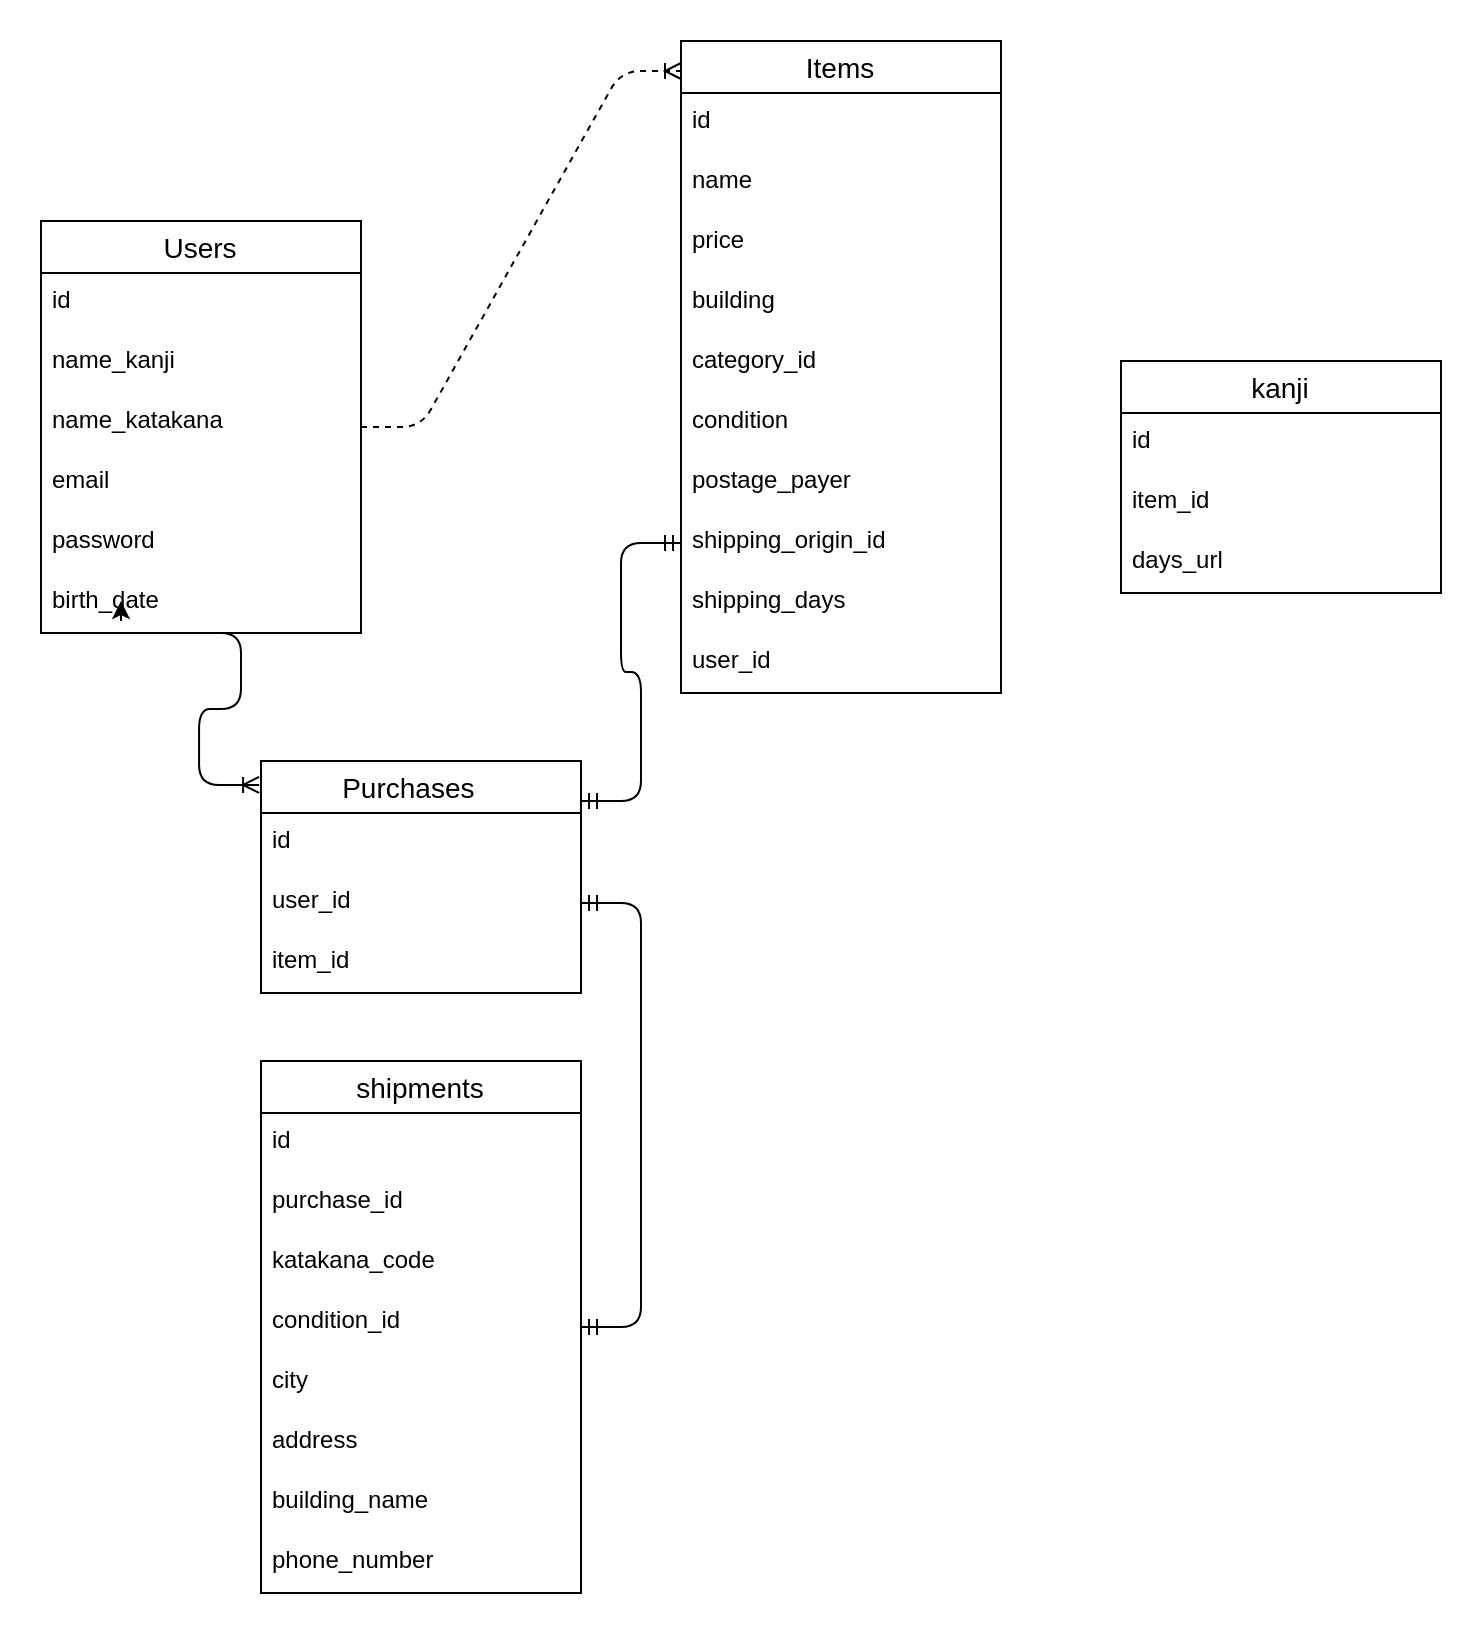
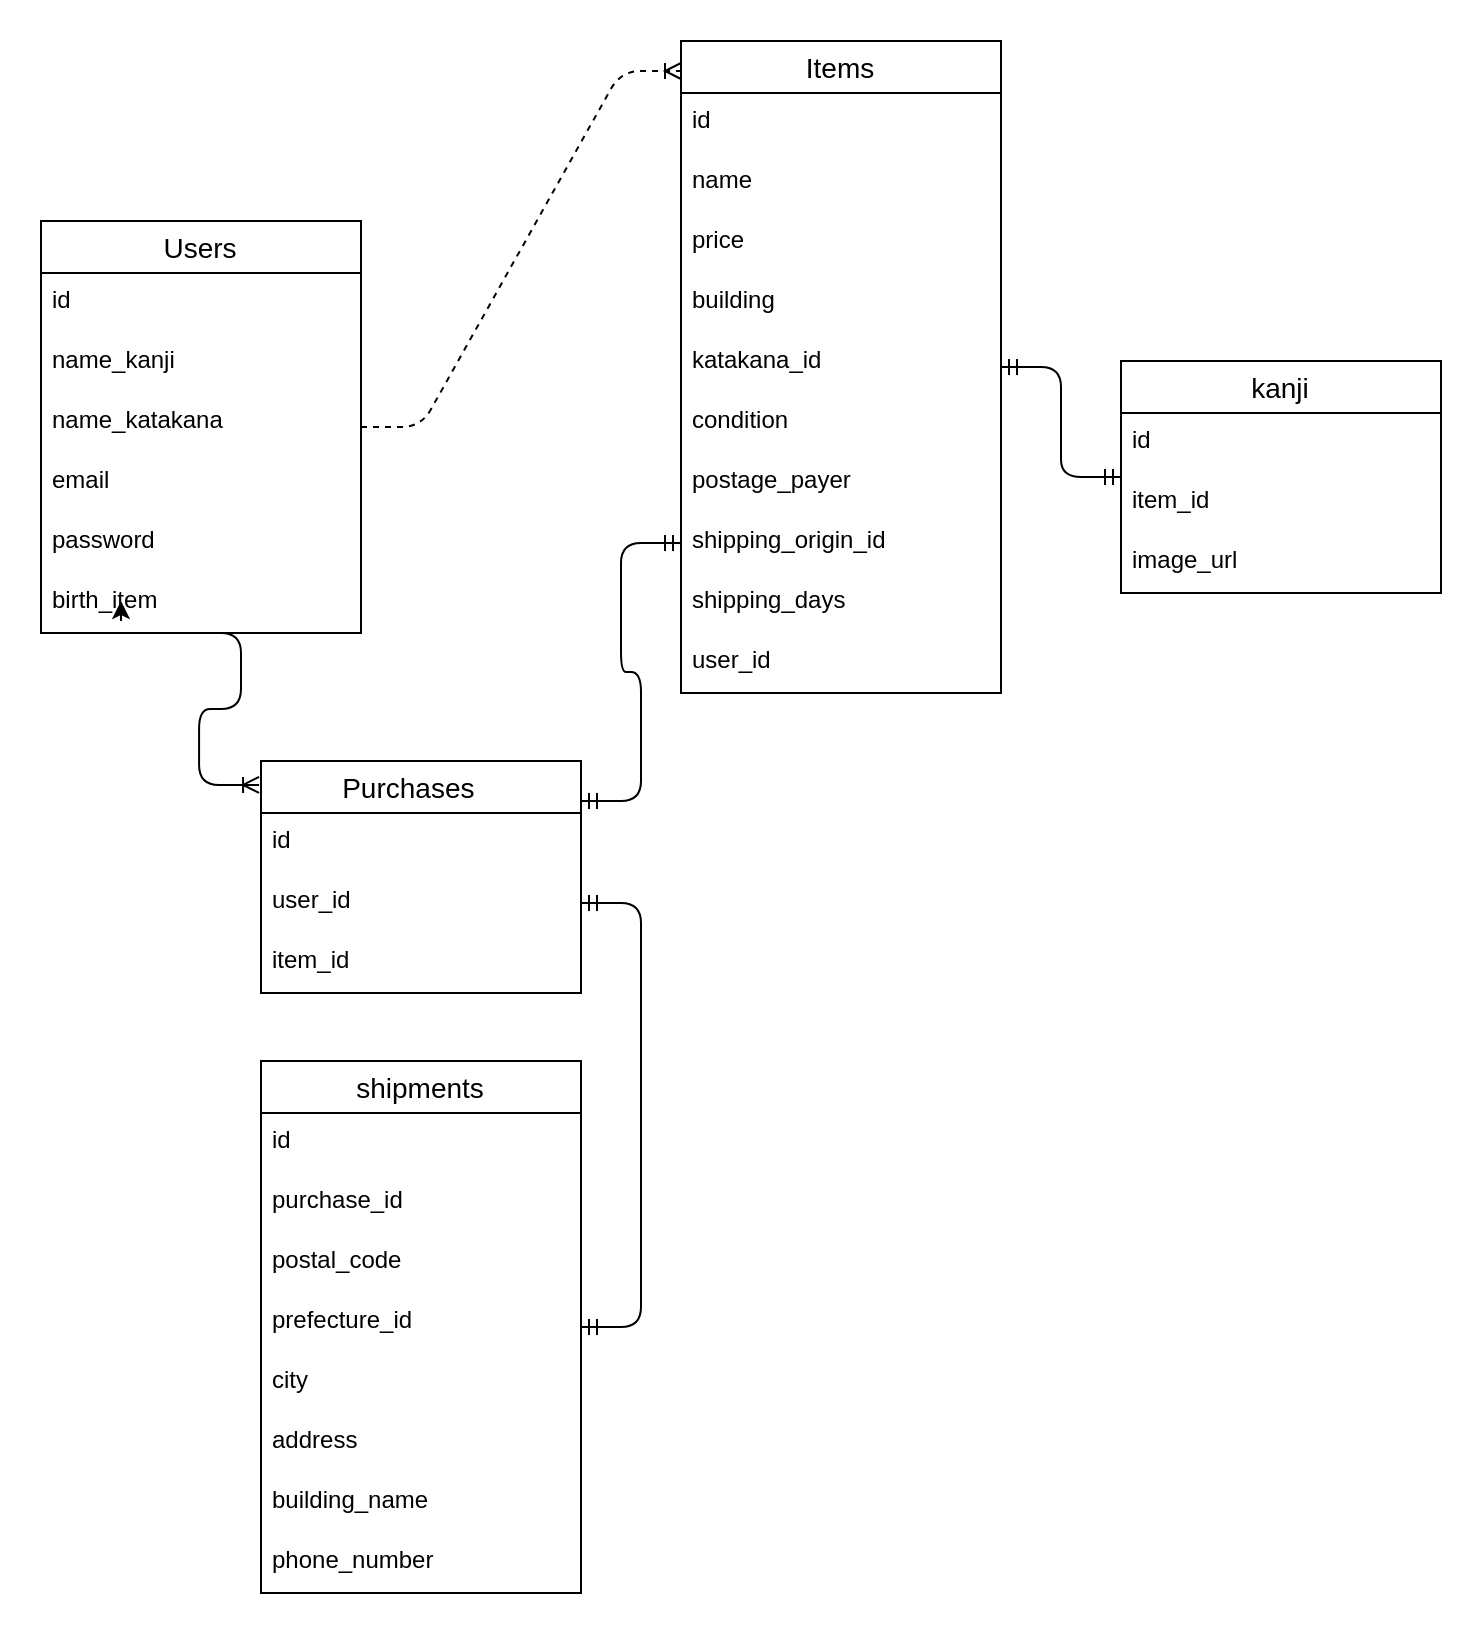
(763, 360) -> (763, 360)
none -> (1061, 421)
(1183, 560) -> (1186, 560)
(116, 600) -> (113, 600)
(359, 1260) -> (343, 1260)
(343, 1320) -> (356, 1320)
